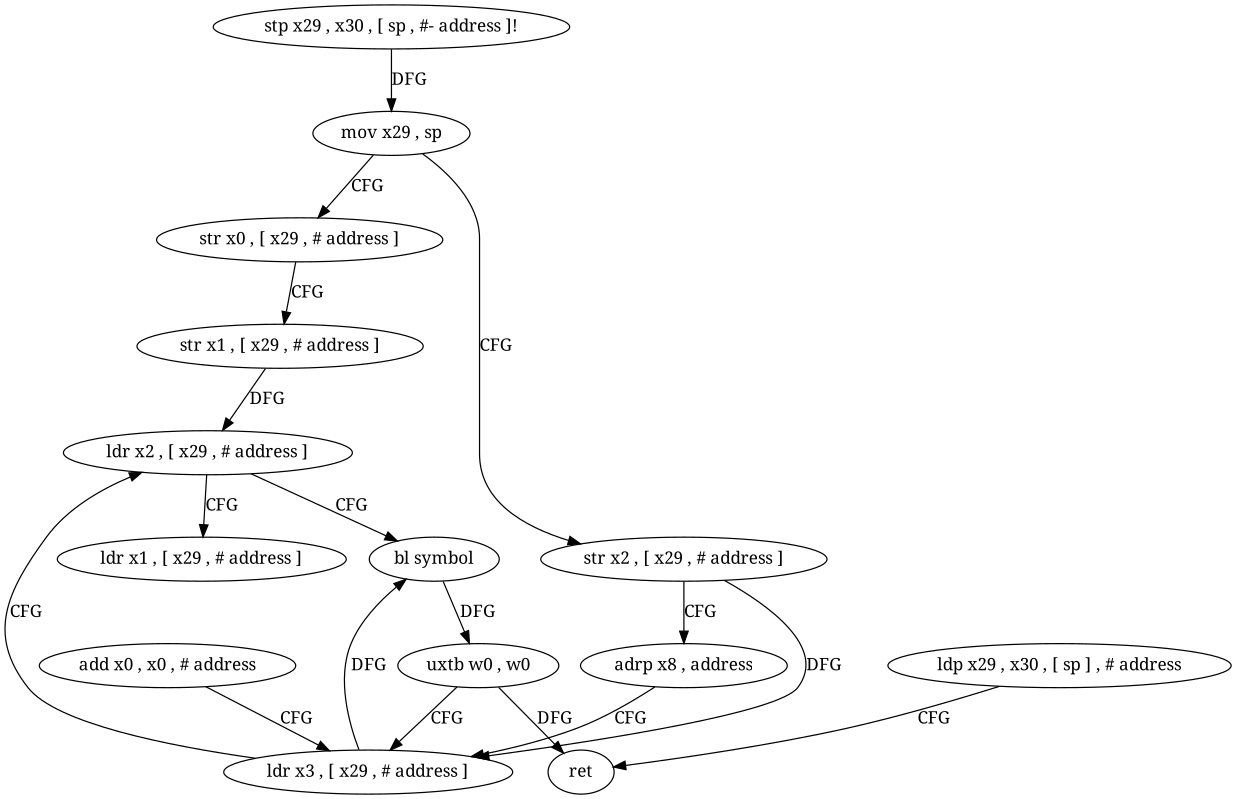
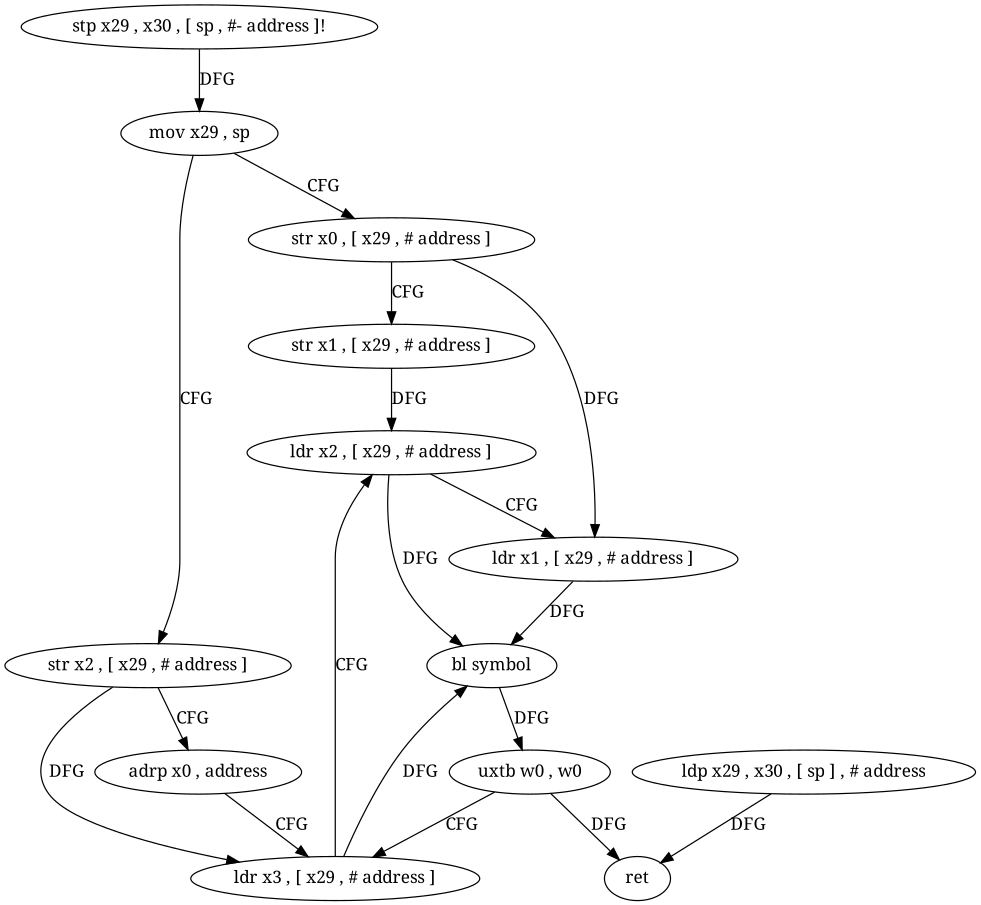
none -> (569, 366)
(352, 506) -> (420, 559)
none -> (547, 608)
(168, 666) -> none
(684, 666) -> (198, 772)
(934, 719) -> (748, 825)
